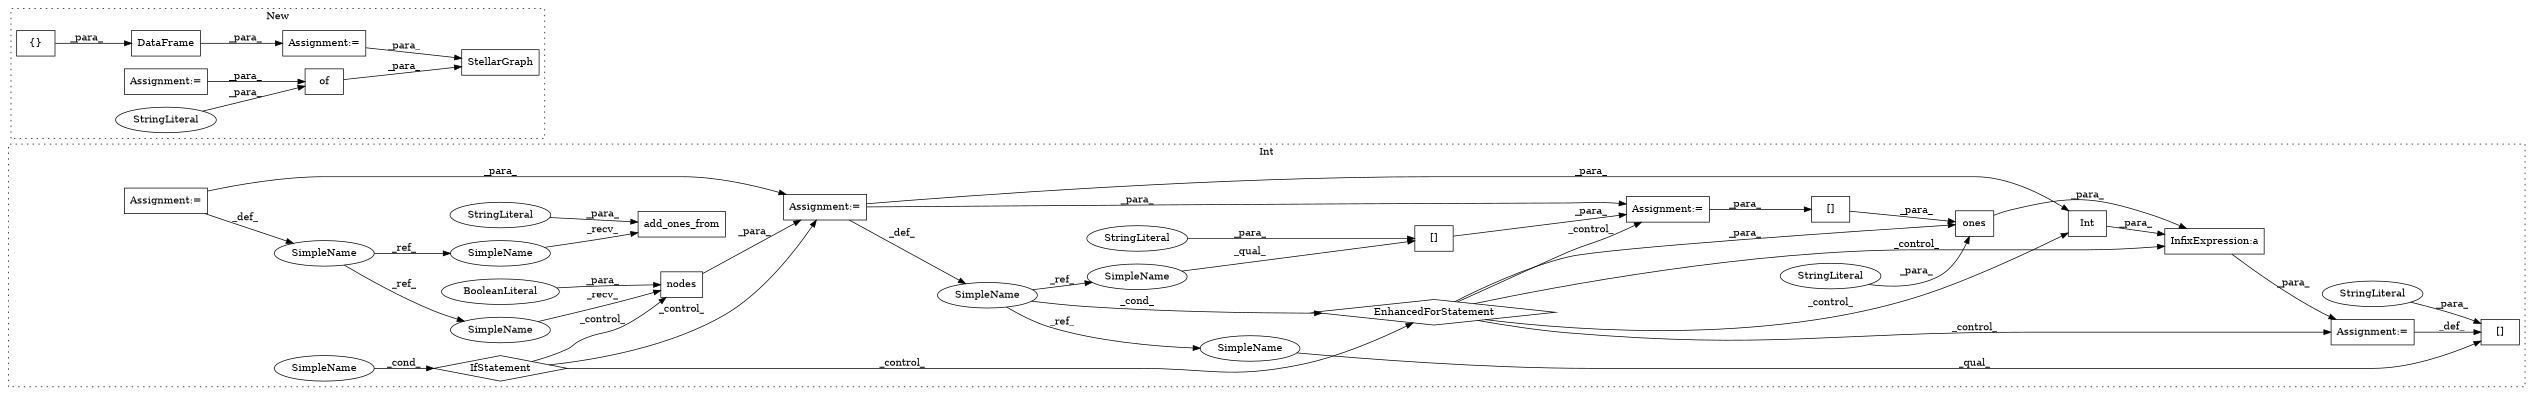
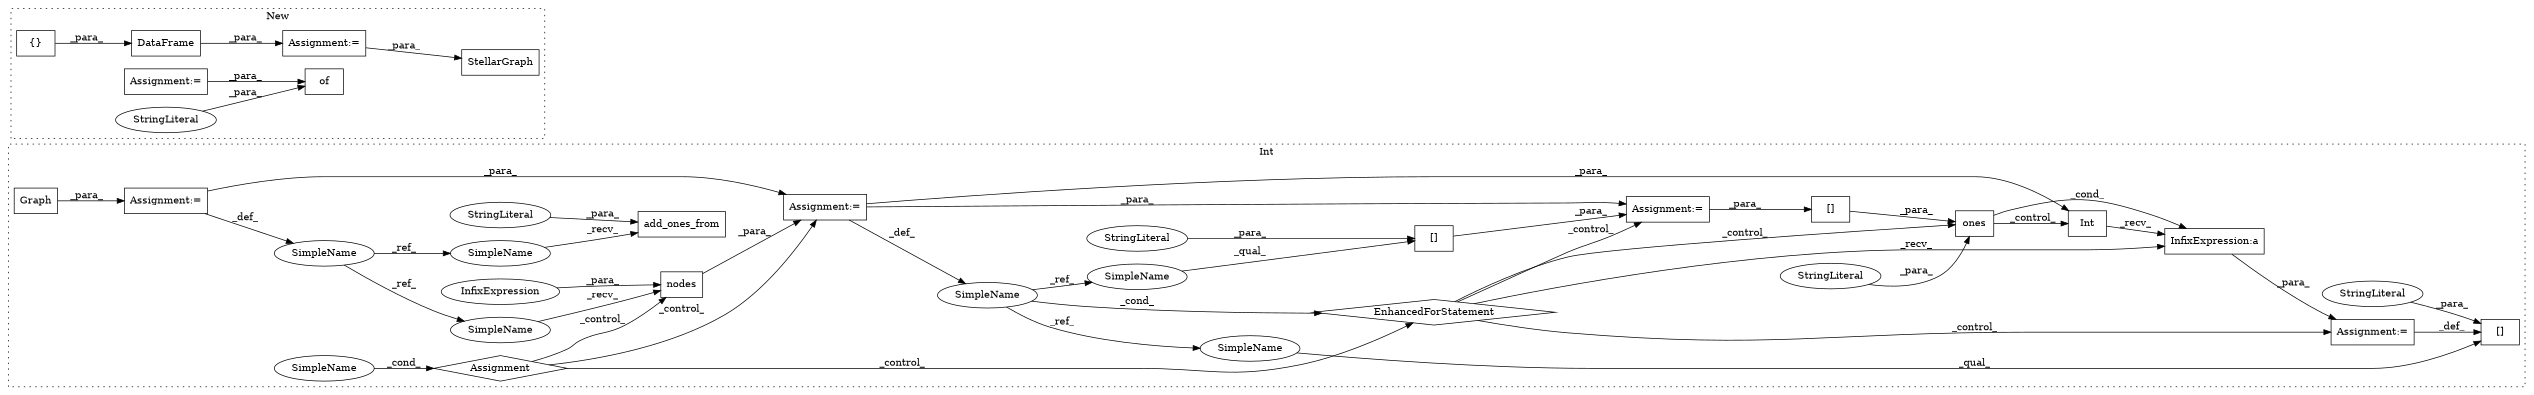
(399, 74) -> none
(2087, 195) -> (2087, 195)
none -> (36, 201)
(2136, 223) -> (2136, 223)
(1745, 233) -> (1745, 233)
(1916, 244) -> (1916, 244)
(500, 292) -> (500, 292)
(1781, 324) -> (2027, 224)
(500, 368) -> (500, 368)
